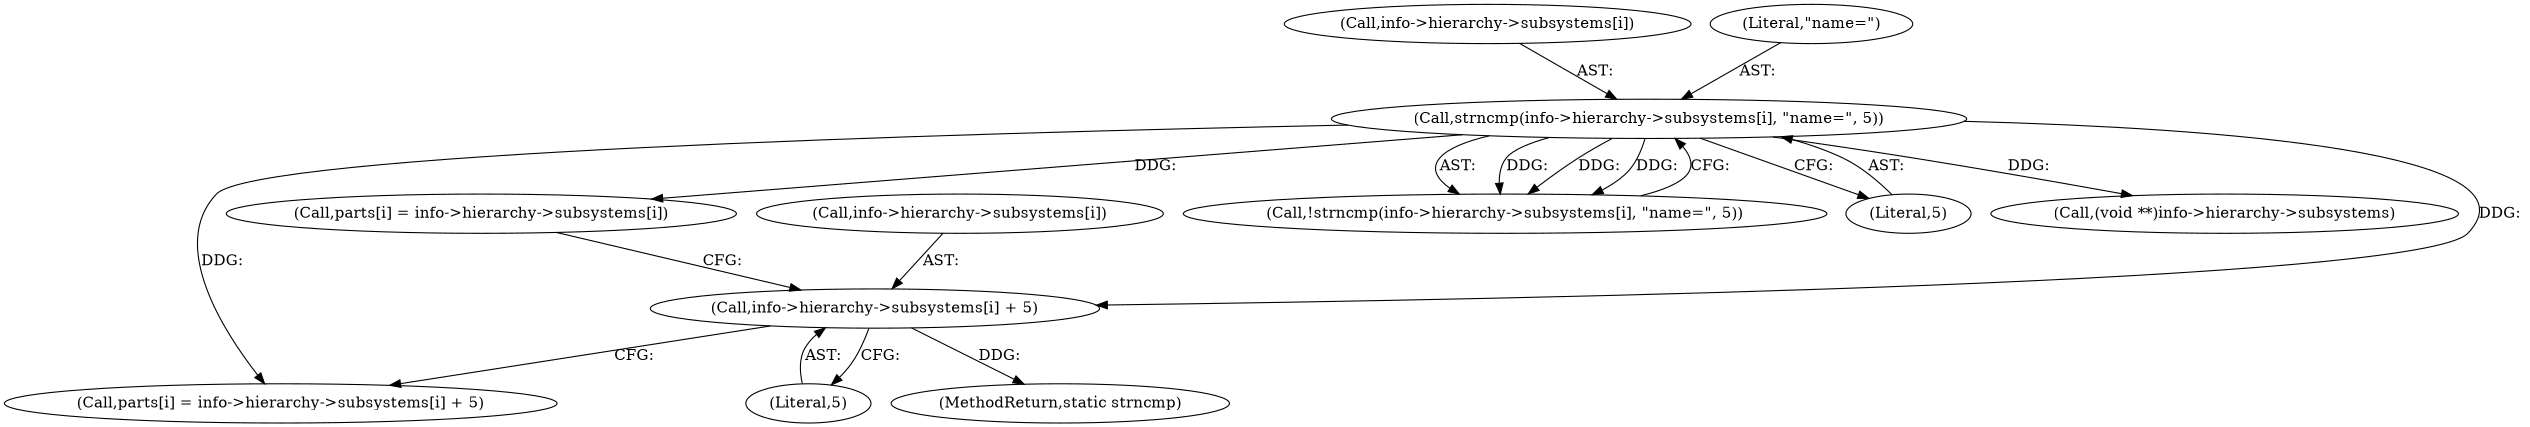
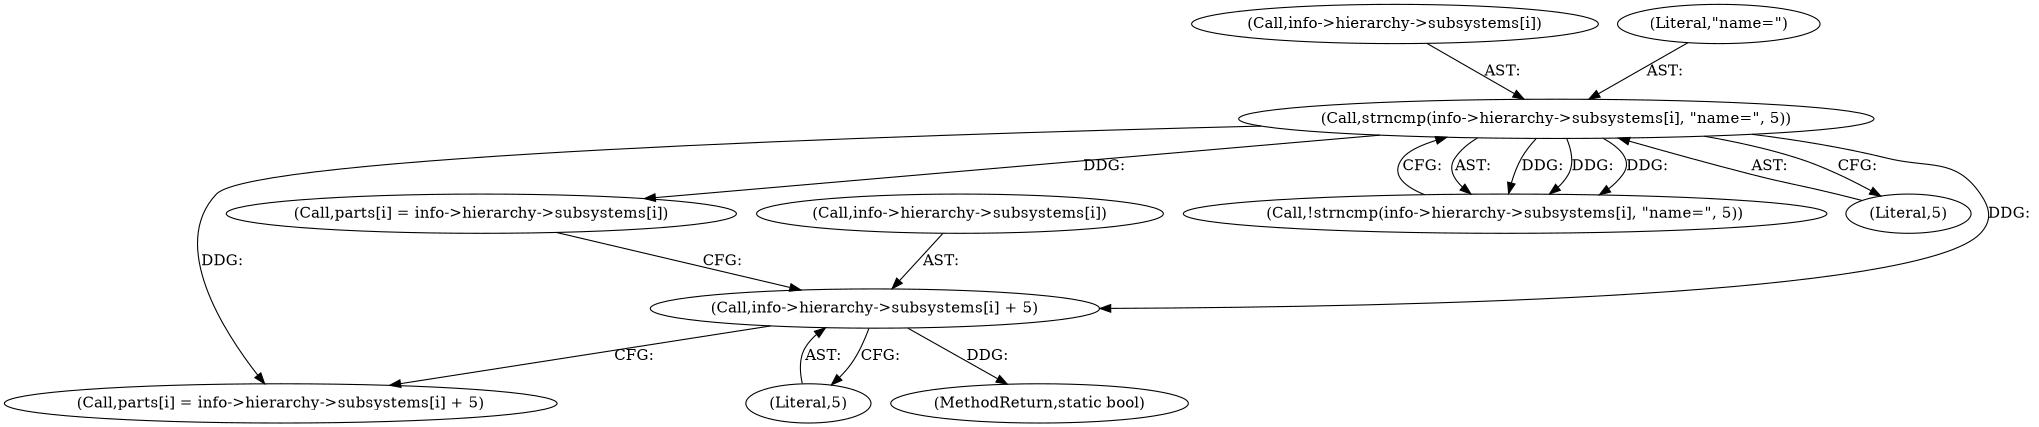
(2225, 214) -> none
(1060, 403) -> (1040, 403)
